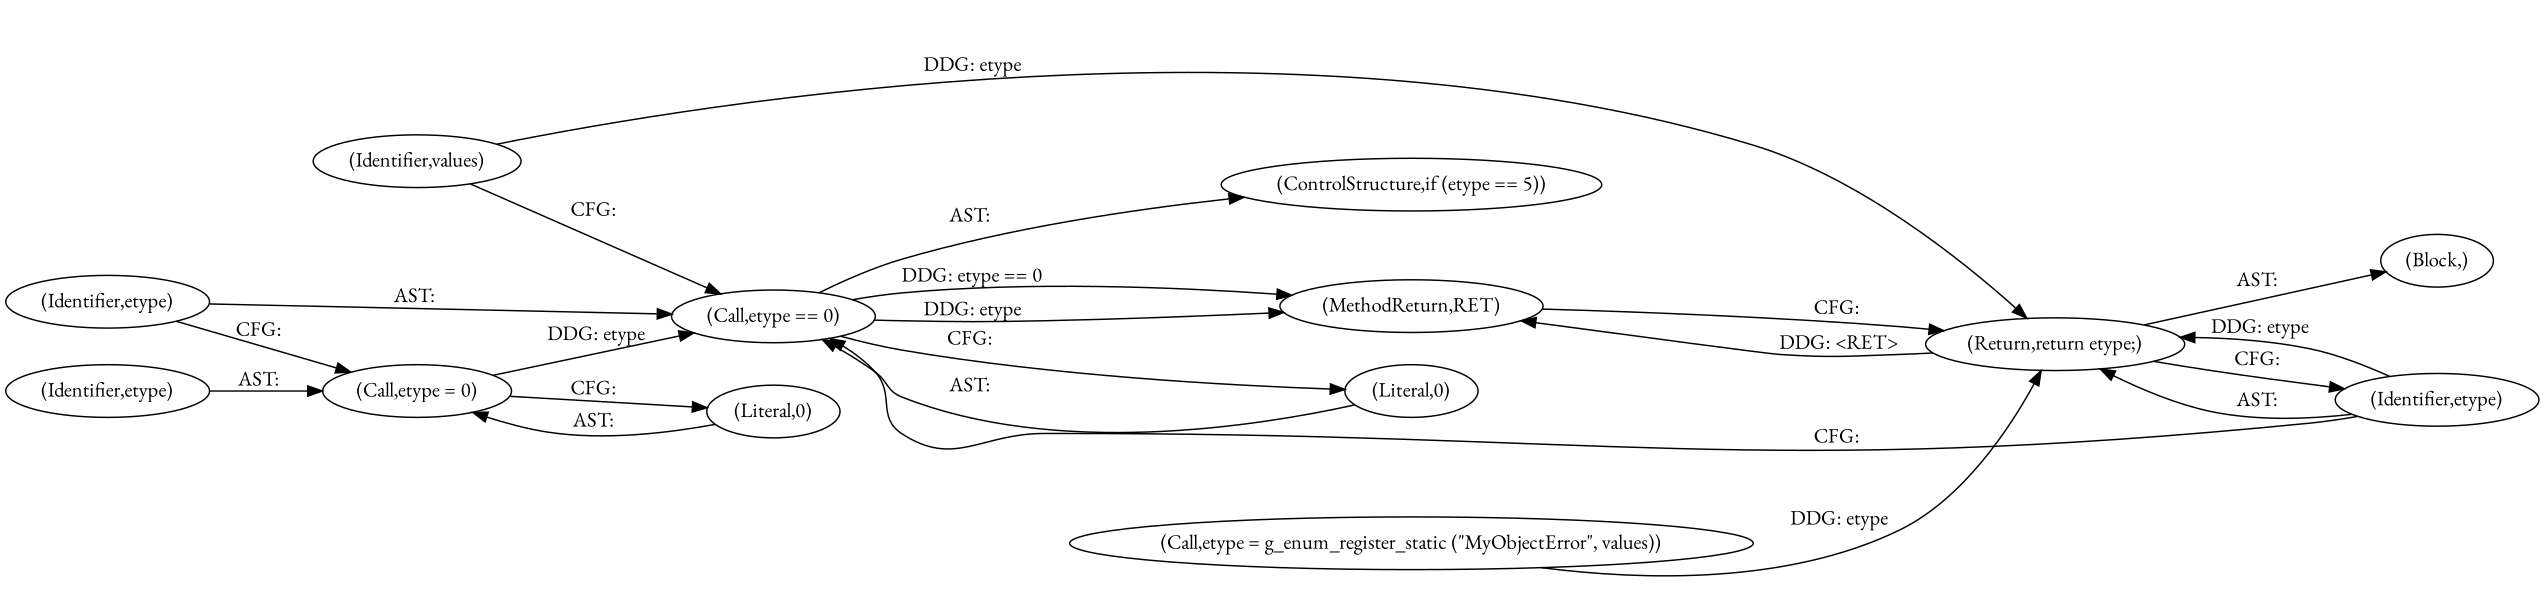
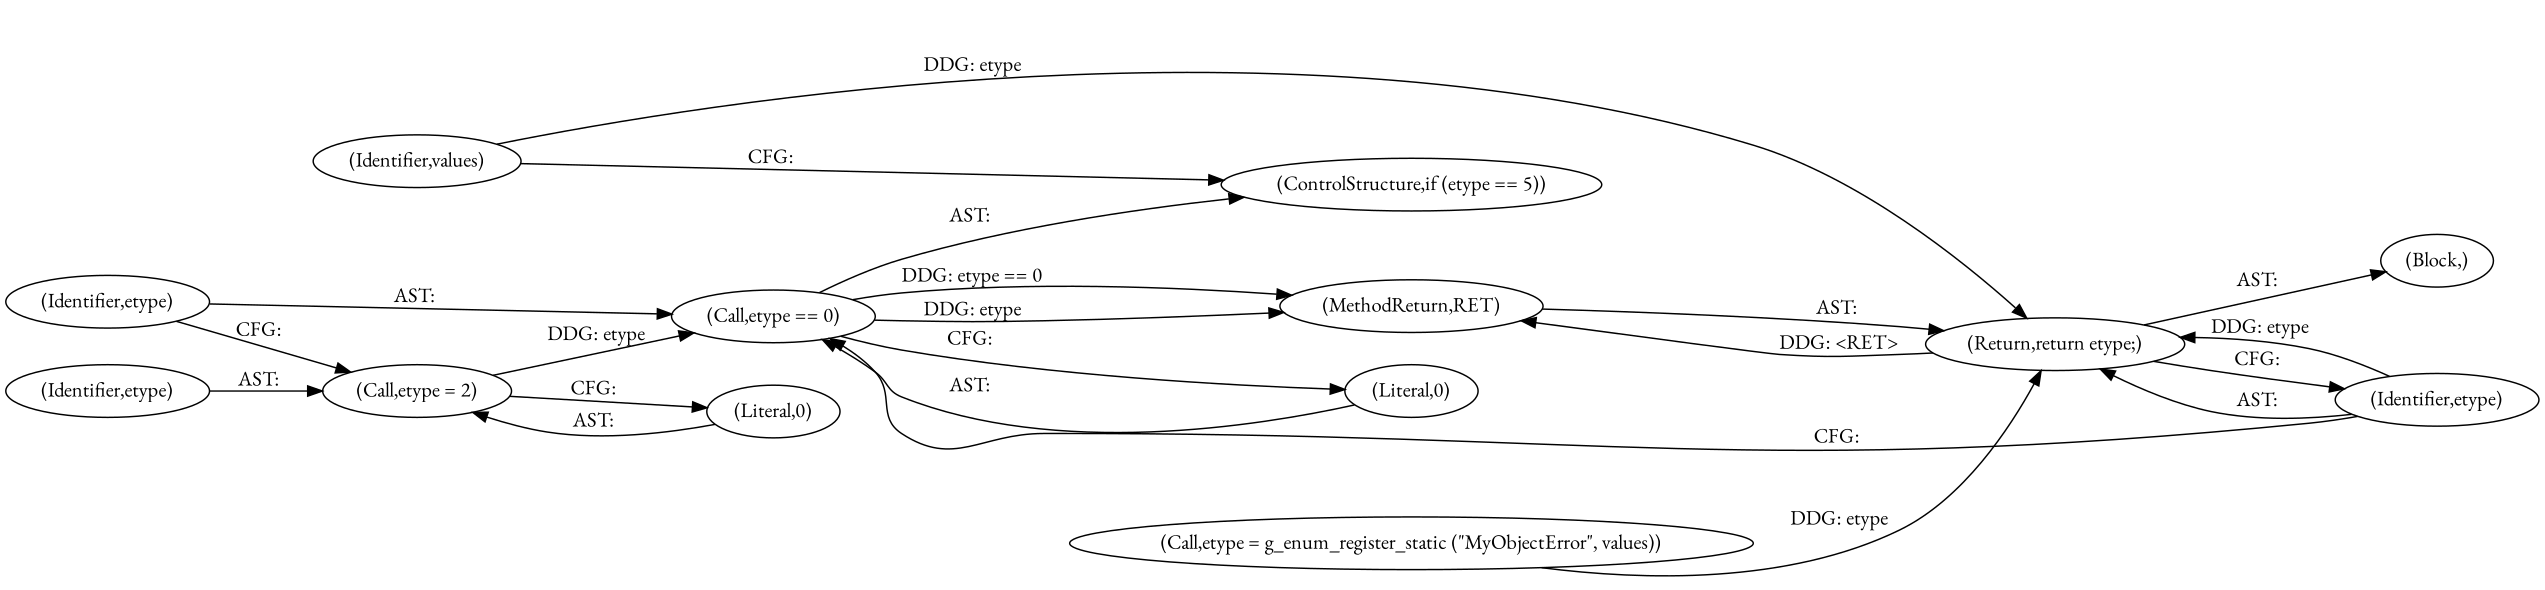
(589, 236) -> (865, 172)
(1839, 308) -> (1839, 308)
(417, 391) -> (417, 391)
